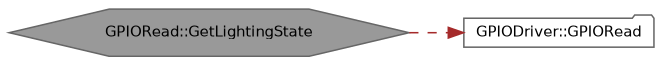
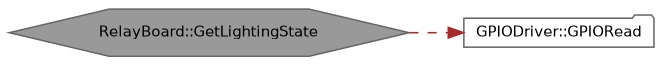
(209, 33) -> (209, 33)
